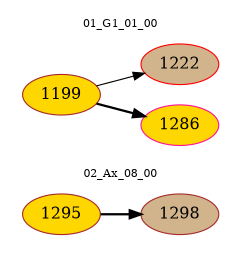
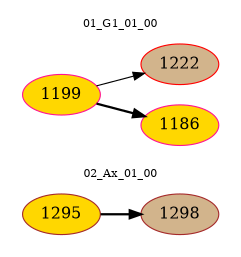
(61, 95) -> (61, 95)
(180, 125) -> (180, 125)
(121, 174) -> (121, 174)
